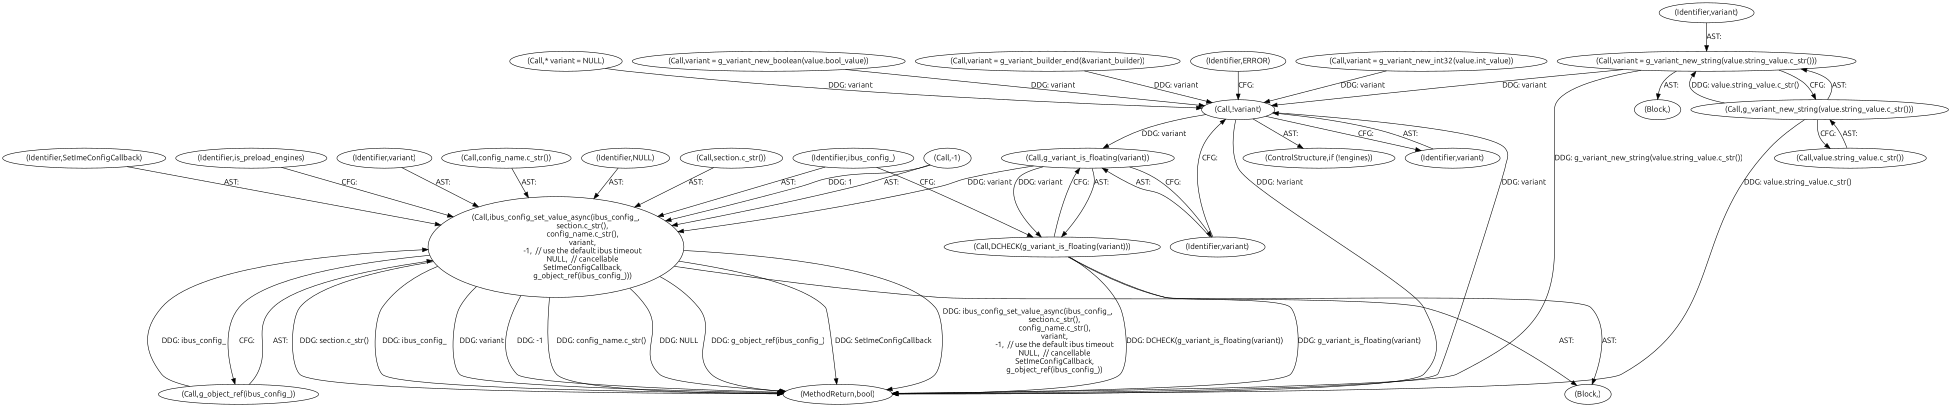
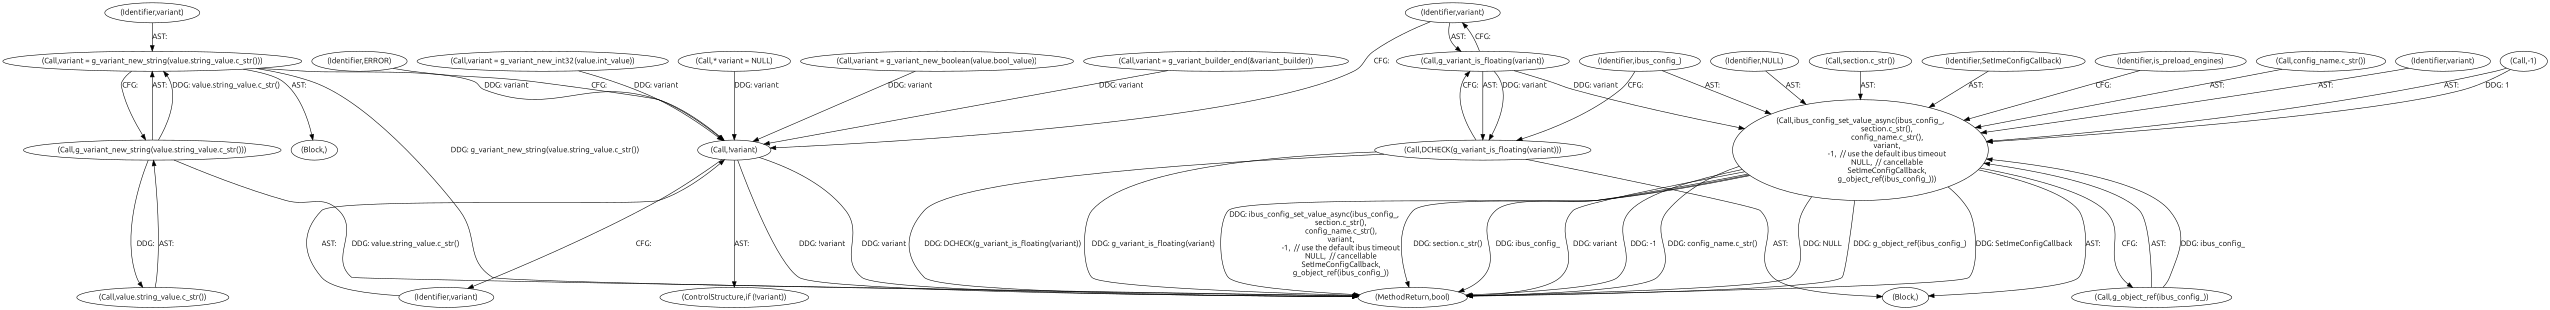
(1156, 125) -> none
(1829, 134) -> (147, 244)
(1319, 158) -> (734, 297)
